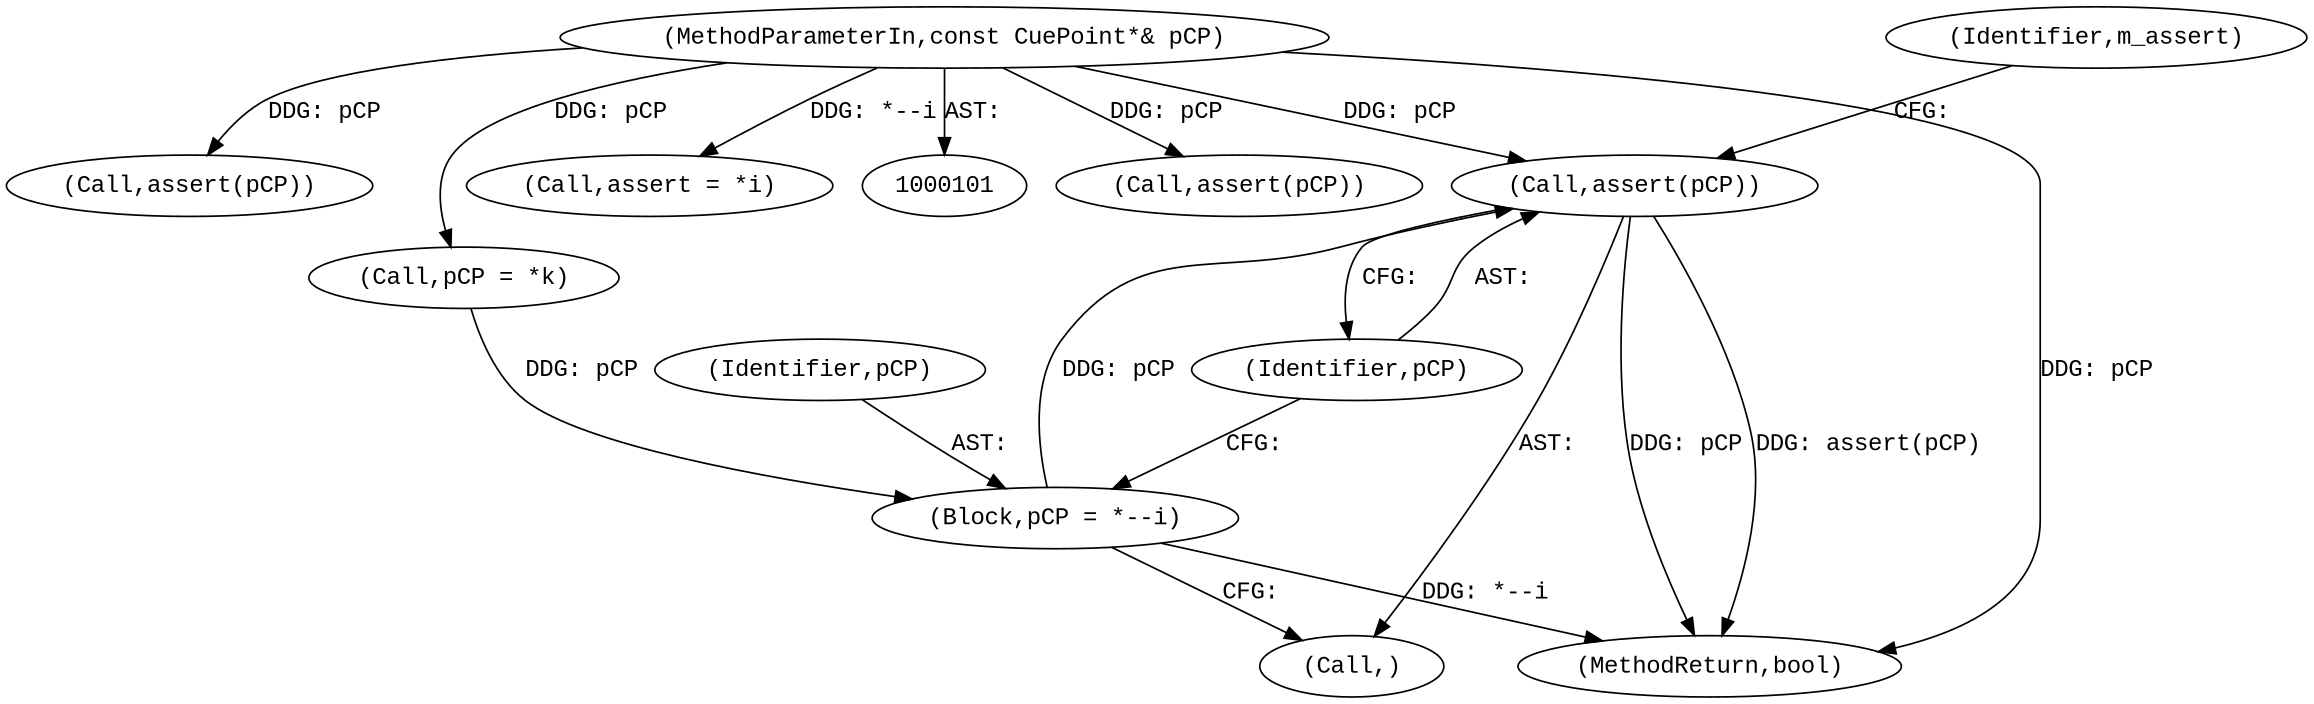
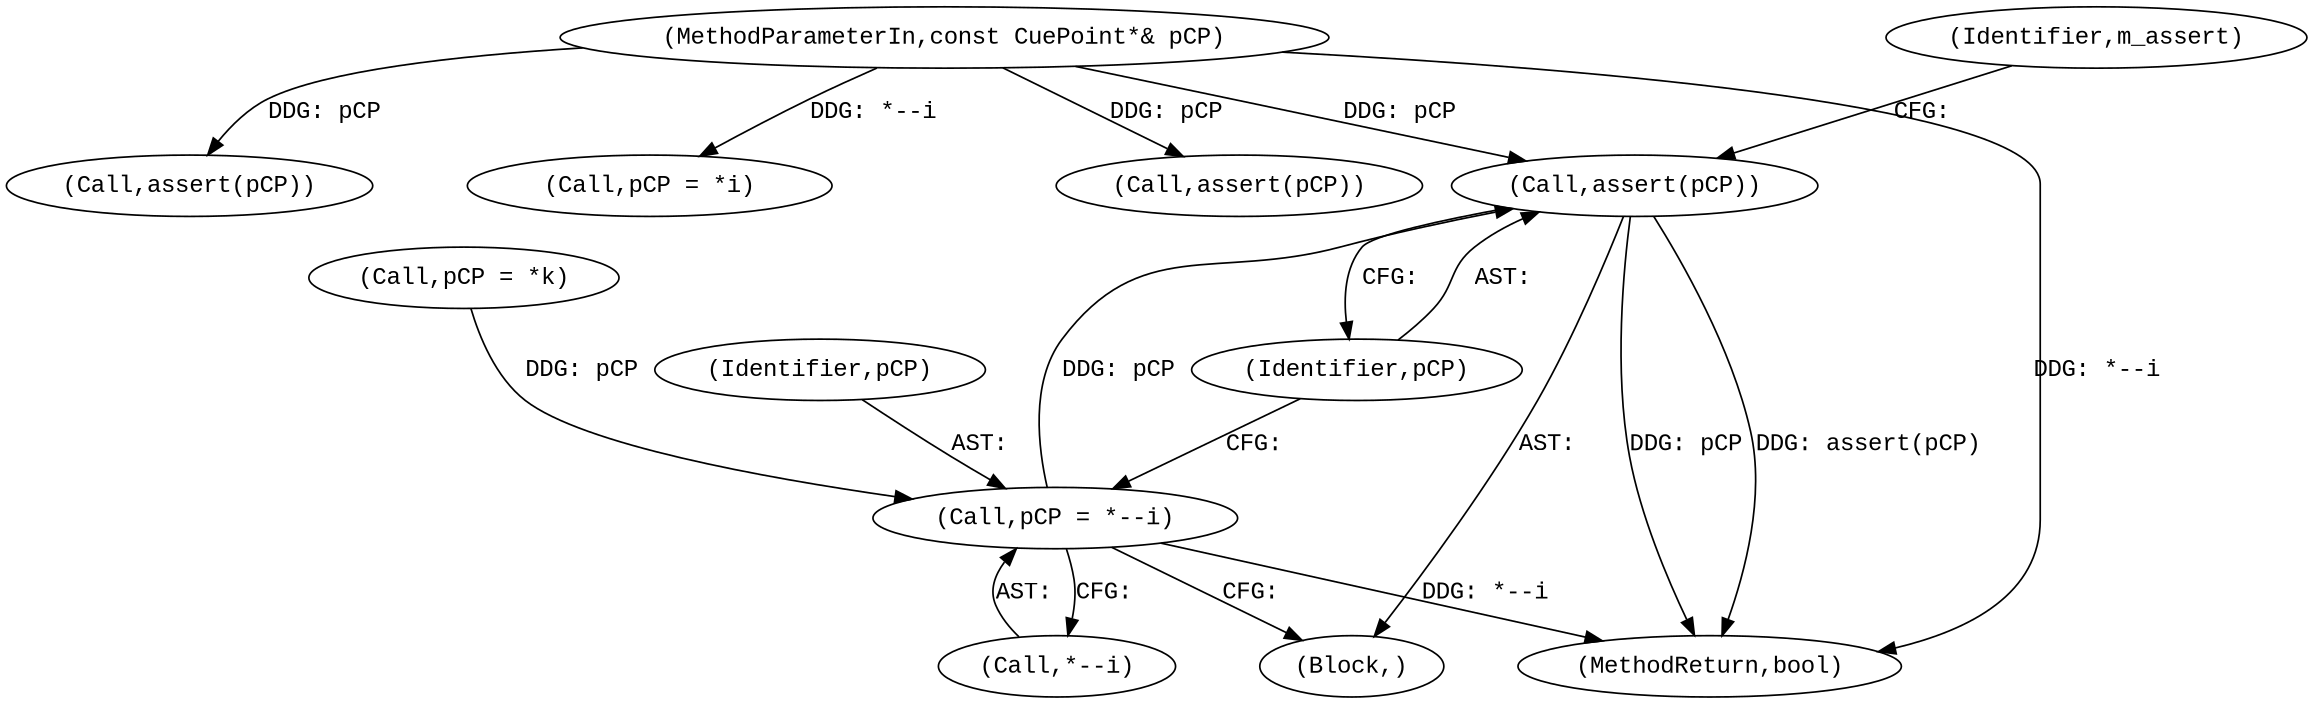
(545, 103) -> none
(650, 186) -> (650, 186)
(945, 186) -> none
(2097, 370) -> (2097, 370)
(1055, 518) -> (1055, 518)
none -> (1057, 666)
(1352, 666) -> (1352, 666)
